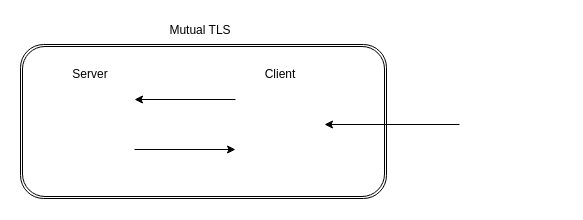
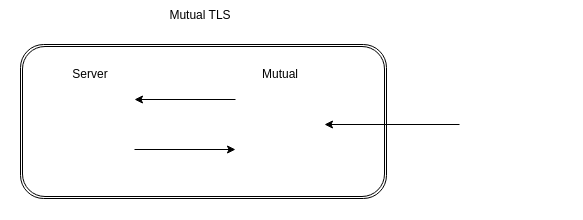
(201, 31) -> (201, 16)
(281, 75) -> (281, 75)
